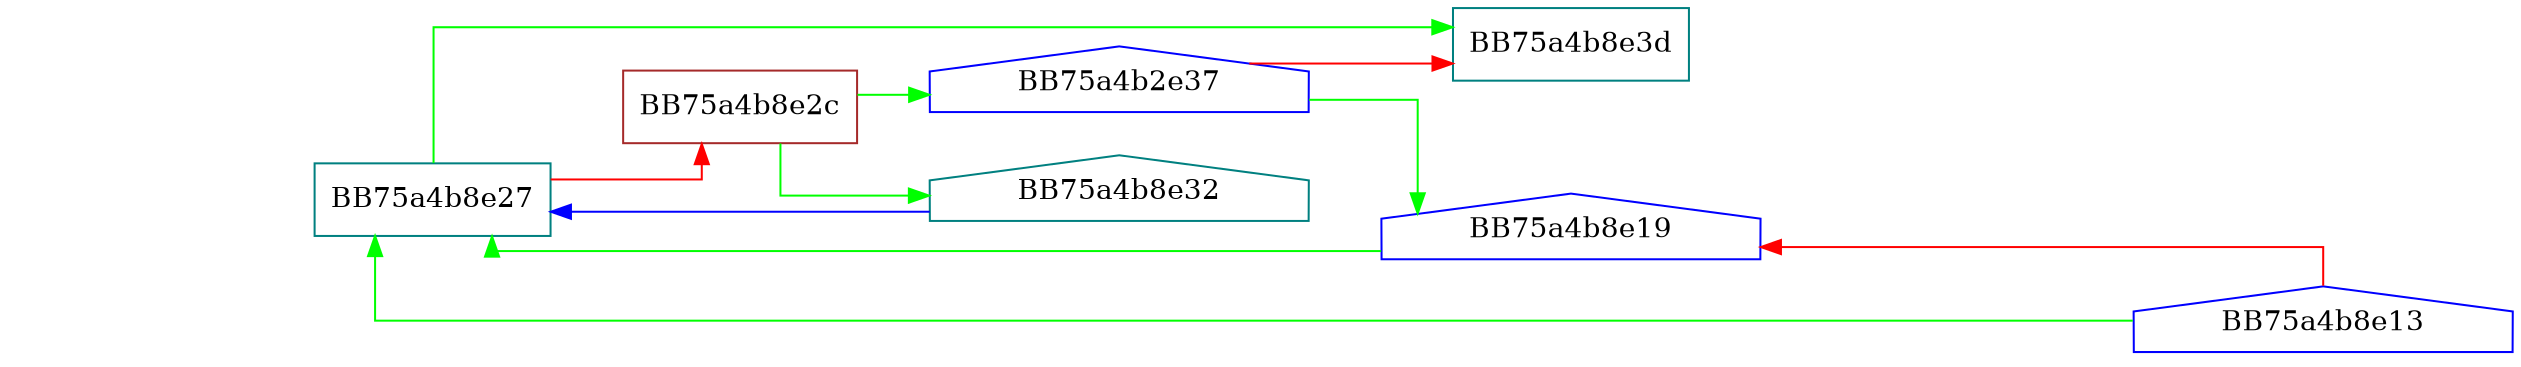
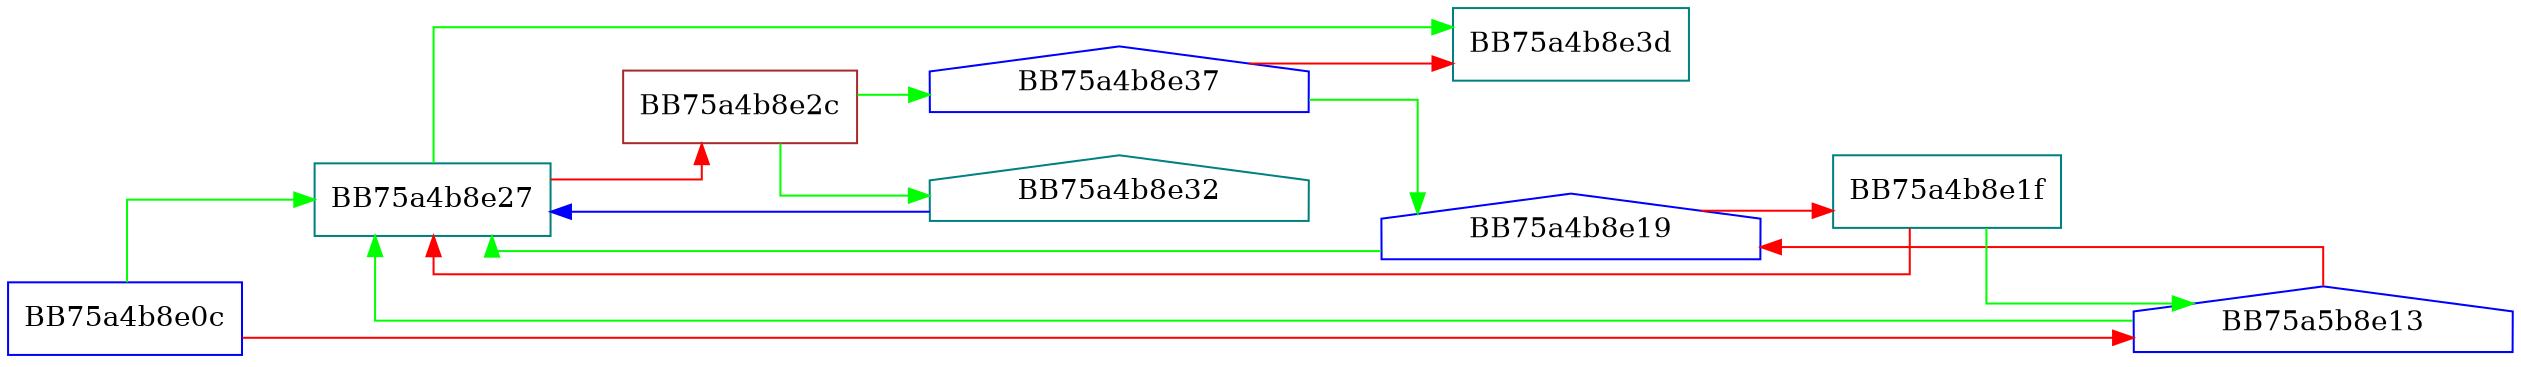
(1119, 83) -> (1119, 83)
none -> (1947, 192)
none -> (125, 319)
(2323, 323) -> (2323, 323)
